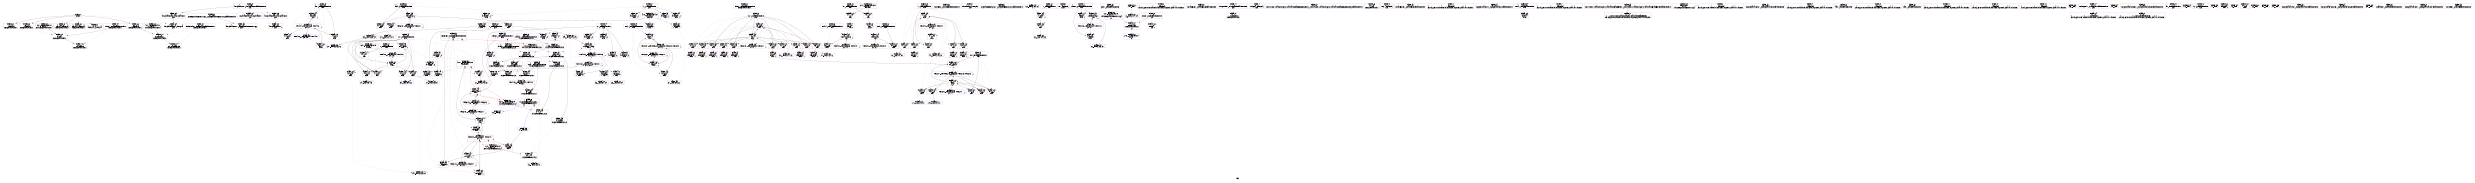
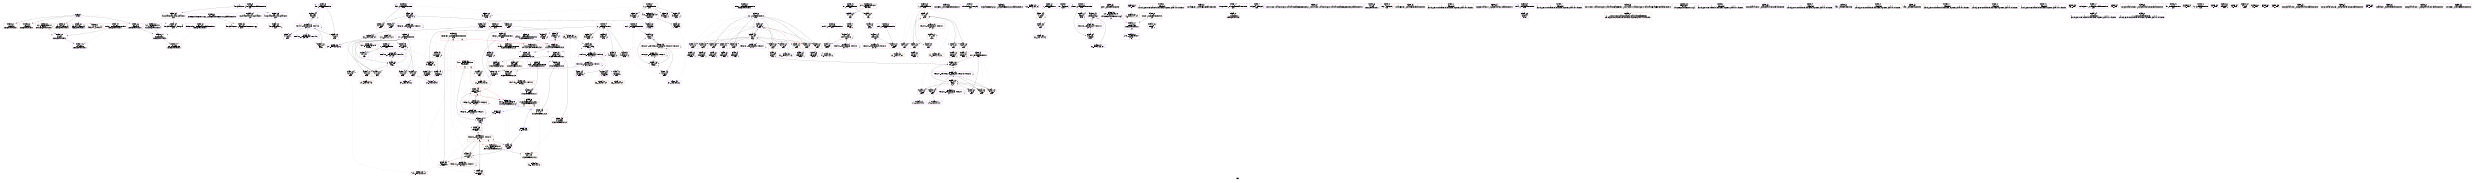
(526, 74) -> none
